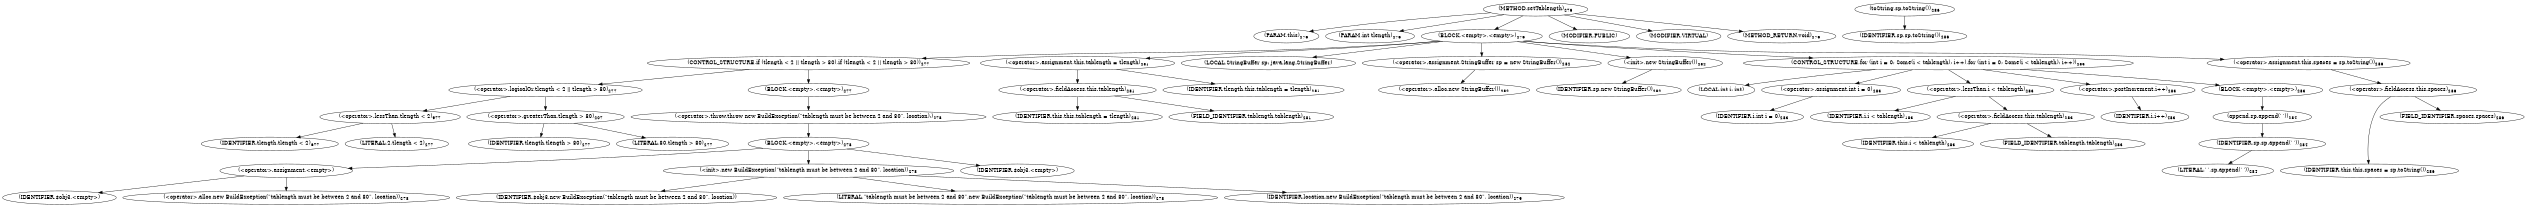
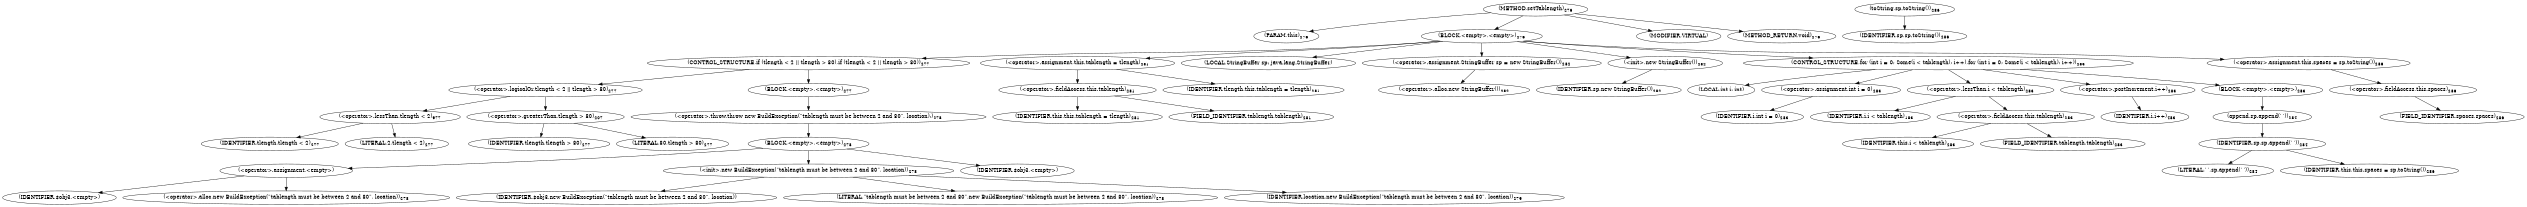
(1370, 36) -> none
(1589, 36) -> none
(2371, 125) -> (2314, 157)
(315, 143) -> (315, 143)
